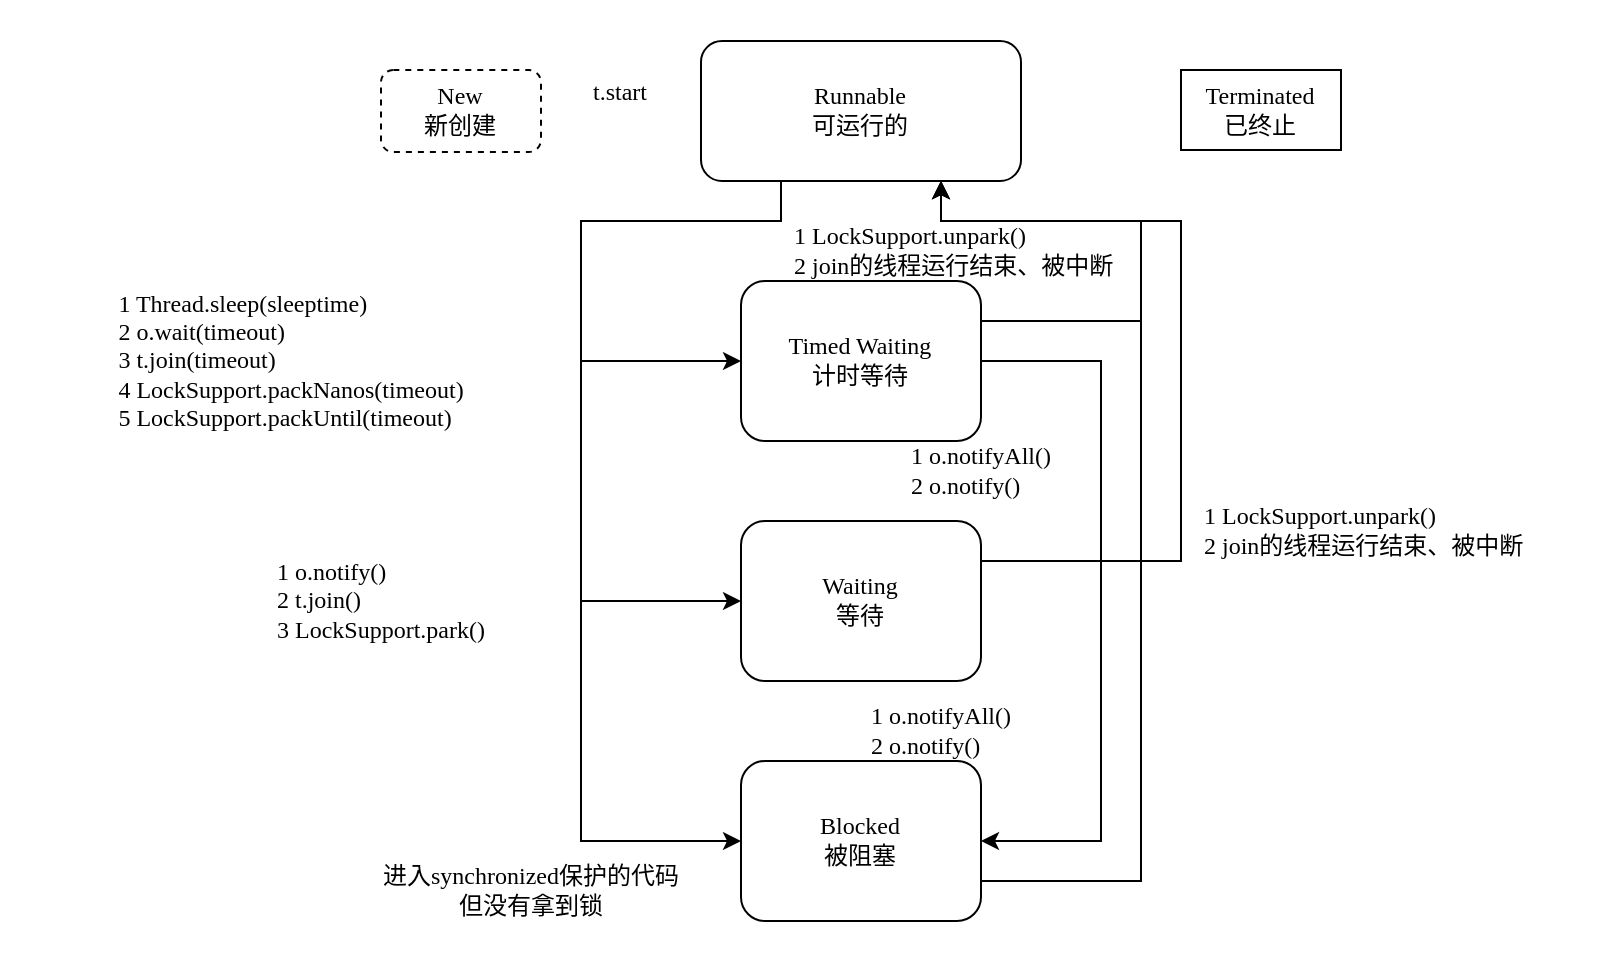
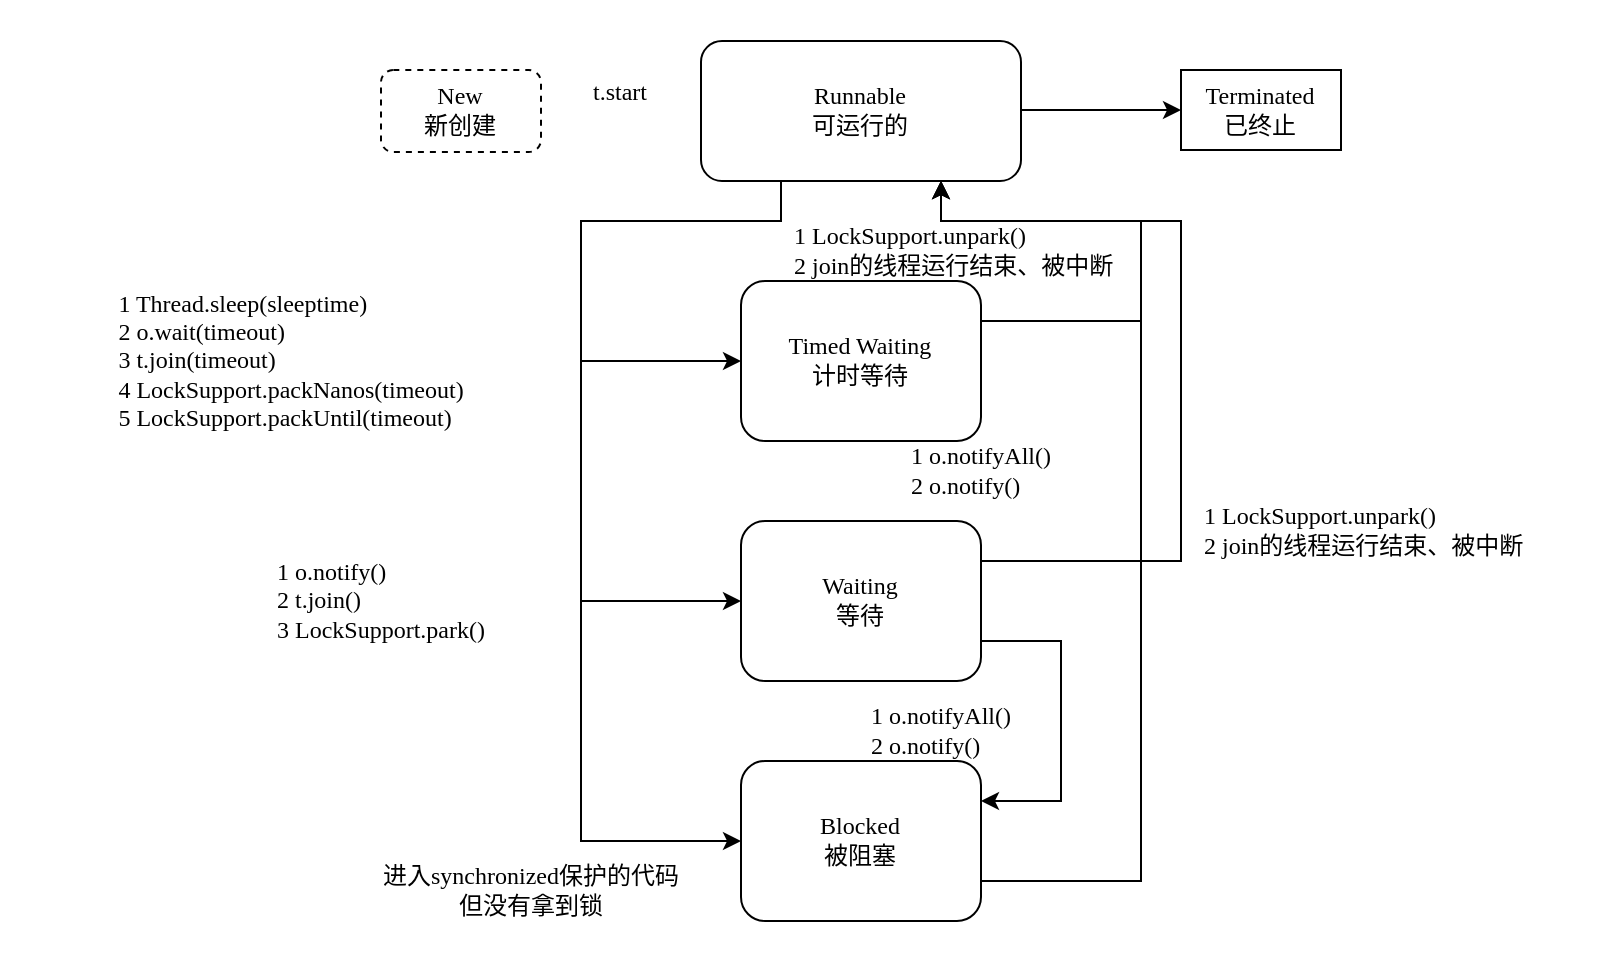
none -> (1094, 110)
(1101, 594) -> none
none -> (1061, 714)
